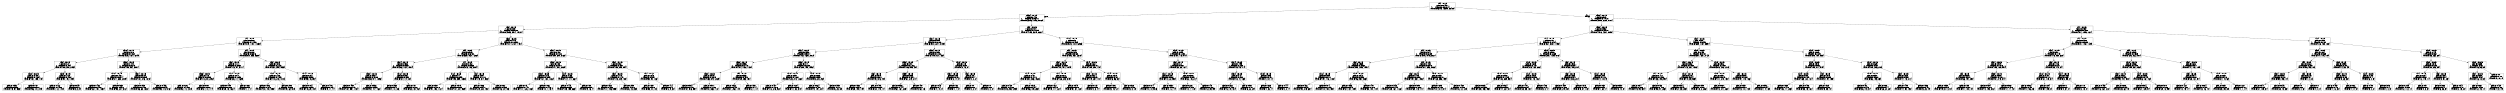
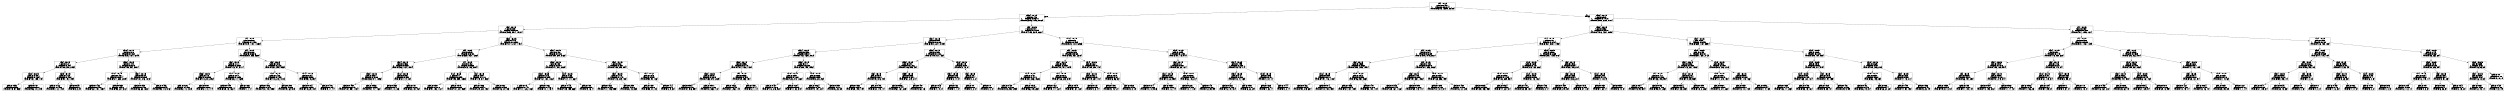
(965, 70) -> (967, 71)
none -> (1843, 87)
